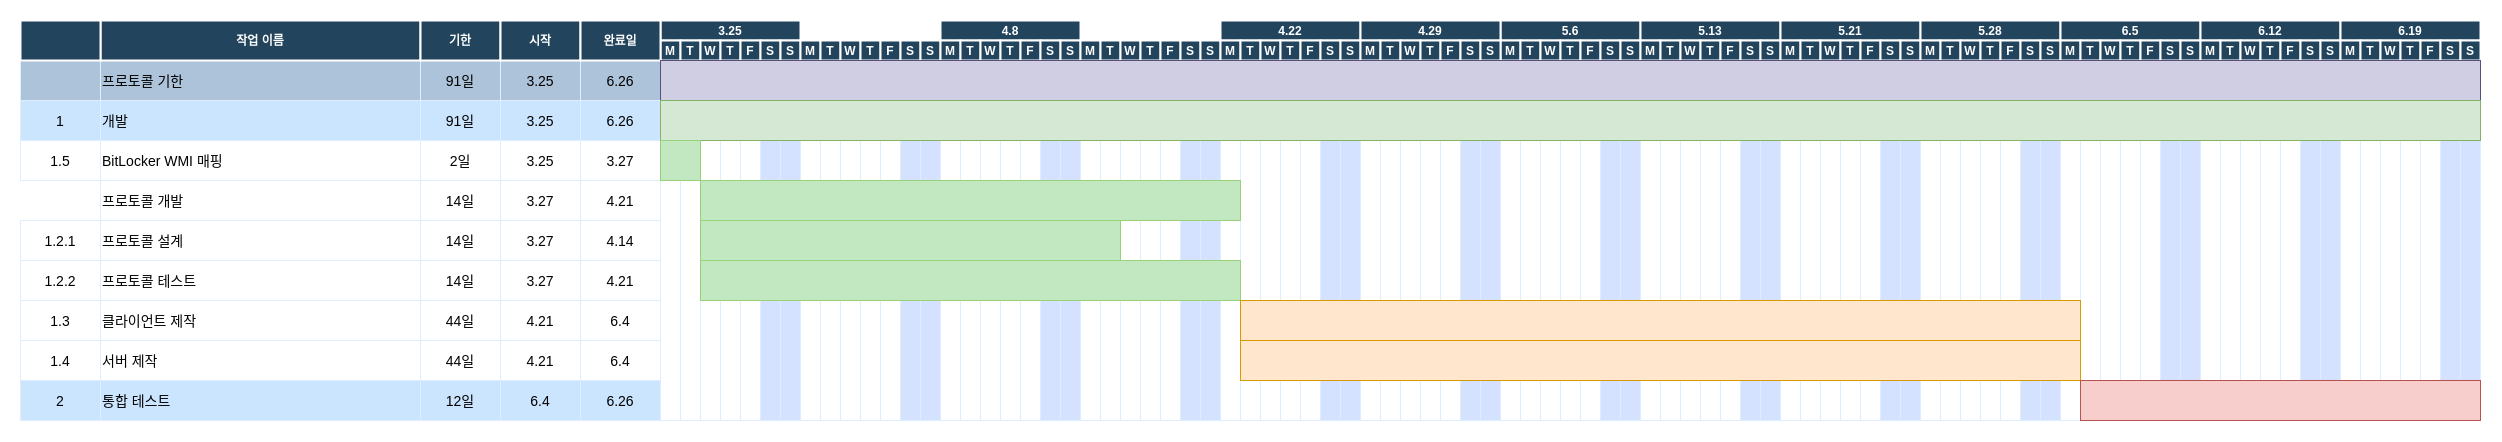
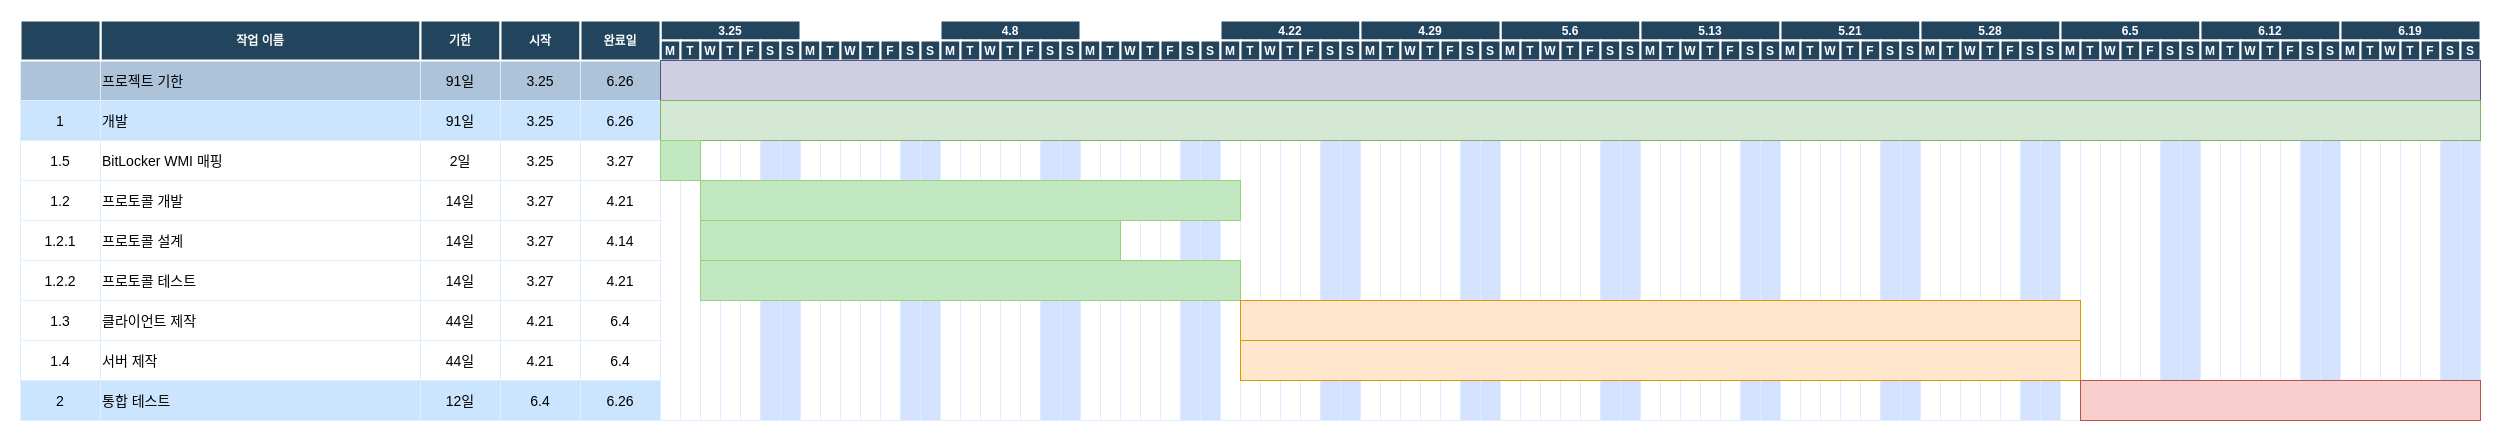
(146, 81) -> (146, 81)
none -> (61, 201)
